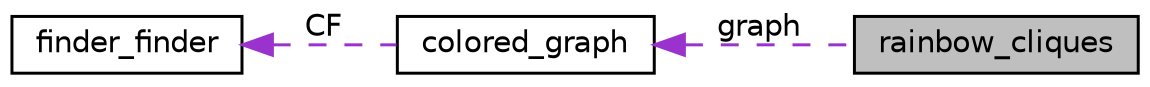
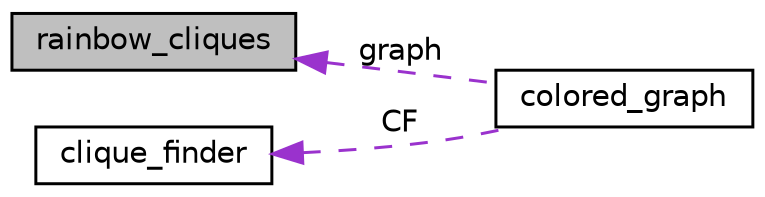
(127, 45) -> (154, 155)
(769, 45) -> (411, 73)
